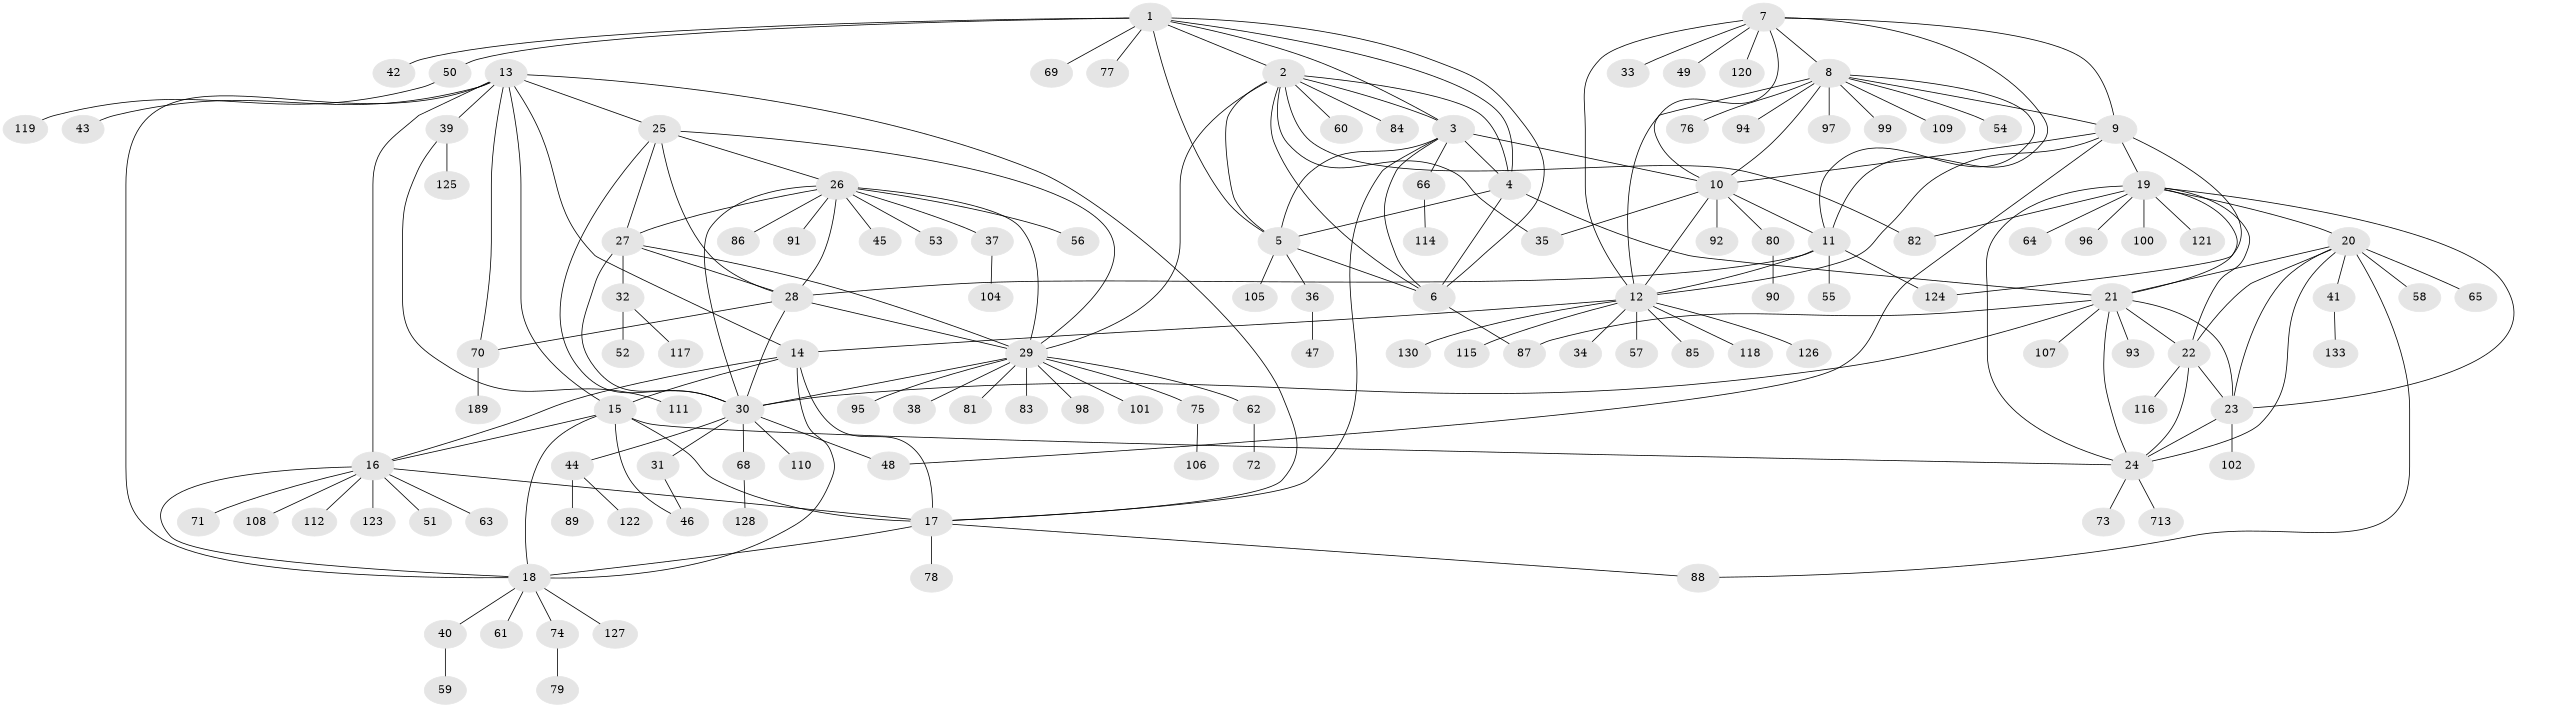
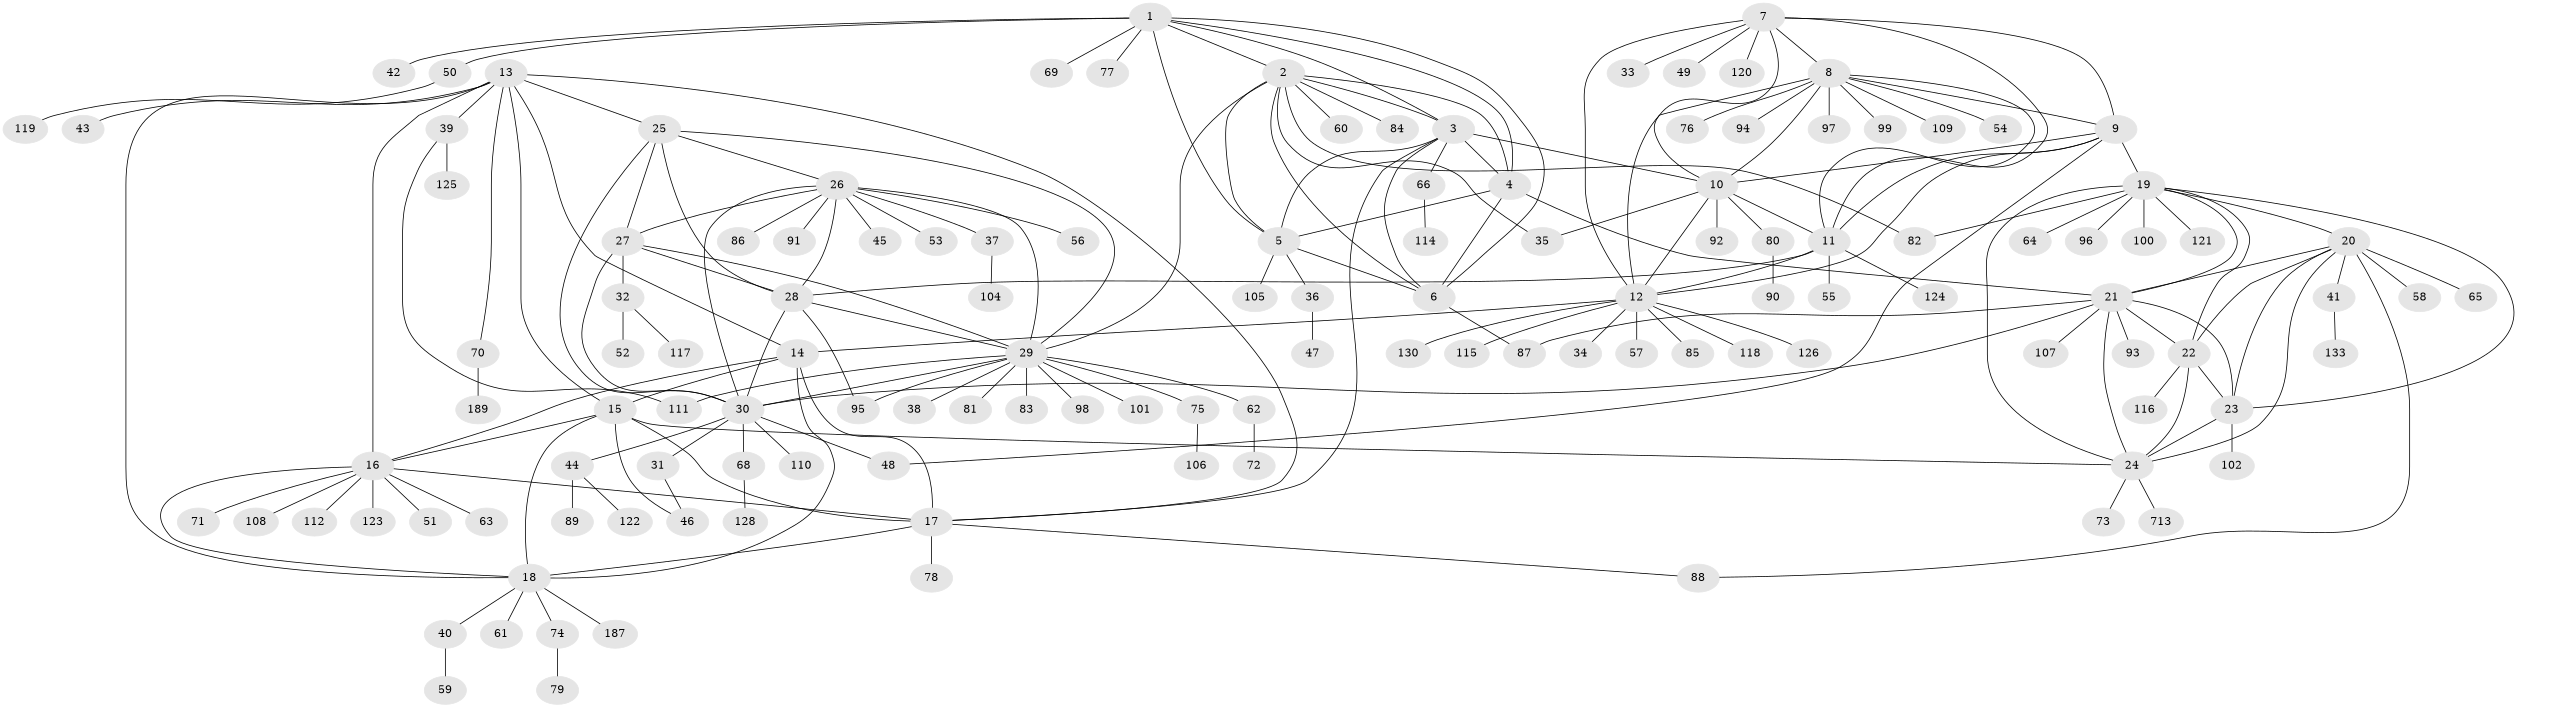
(2181, 267) -> (1959, 158)
(635, 326) -> (828, 344)
none -> (850, 371)
(615, 634) -> (615, 634)
